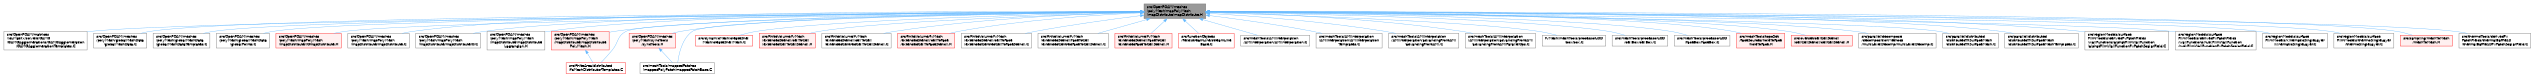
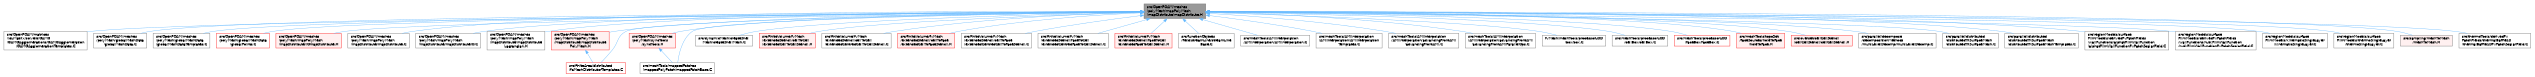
(243, 41) -> (243, 41)
(724, 41) -> (724, 41)
(1206, 41) -> (1206, 41)
(1702, 41) -> (1702, 41)
(2426, 41) -> (2426, 41)
